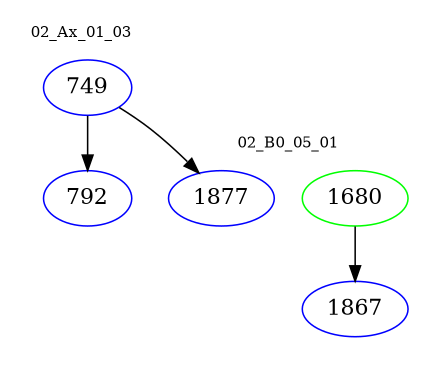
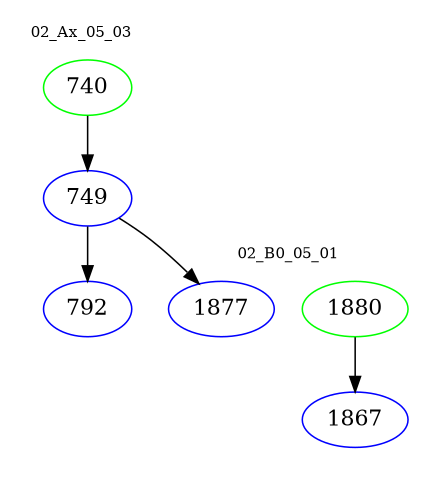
(81, 33) -> (81, 33)
none -> (88, 88)
(355, 198) -> (355, 309)
